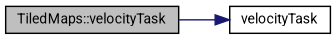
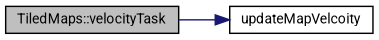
(280, 20) -> (301, 20)
